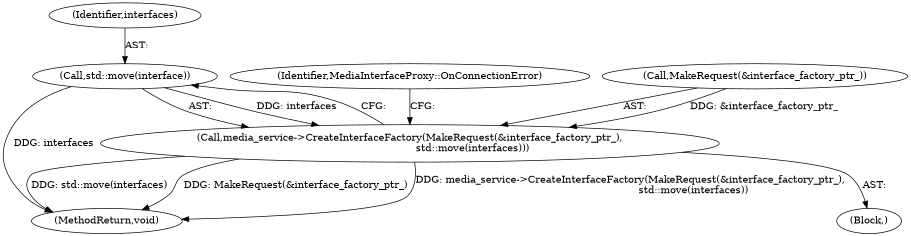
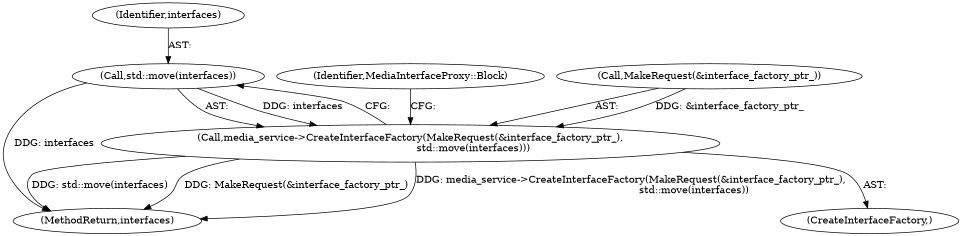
(125, 76) -> (168, 76)
(410, 76) -> (410, 76)
(107, 221) -> (107, 221)
(869, 221) -> (870, 221)
